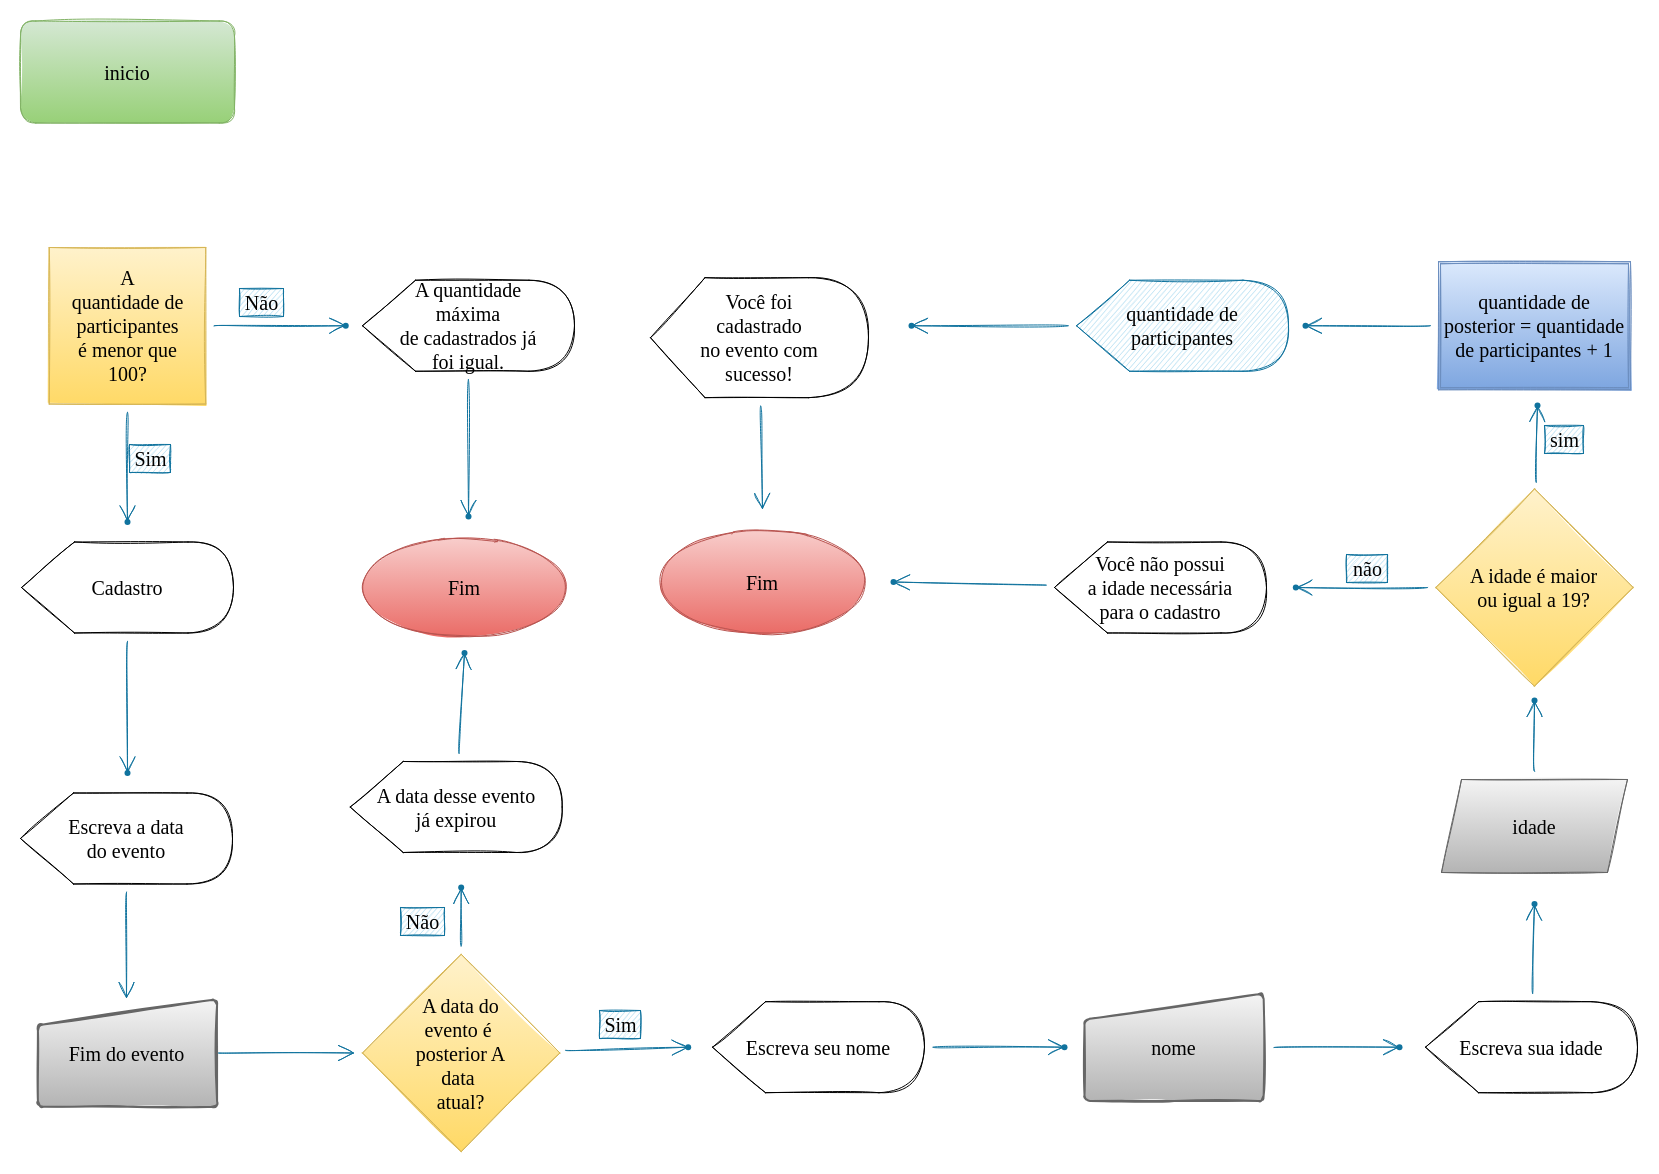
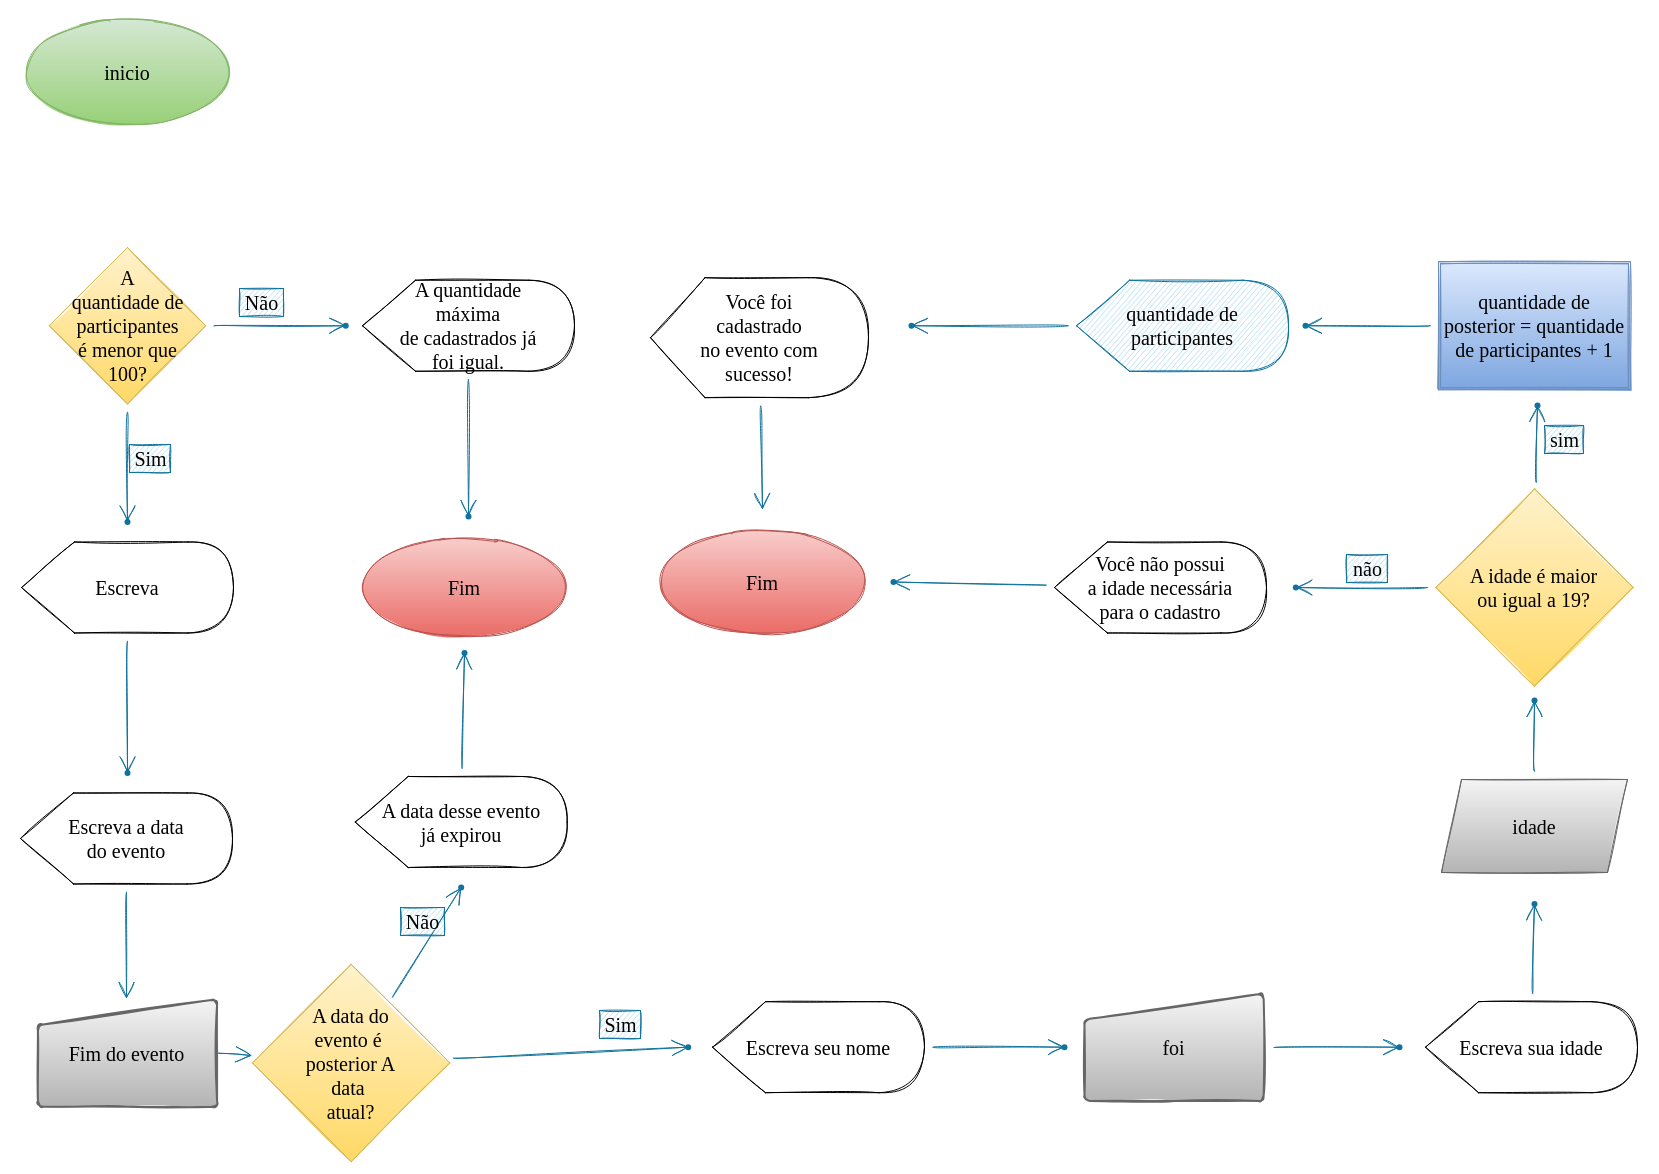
(128, 72) -> (128, 72)
(128, 326) -> (128, 326)
(128, 588) -> (128, 588)
(456, 807) -> (461, 822)
(1174, 1048) -> (1174, 1048)
(461, 1053) -> (351, 1063)
